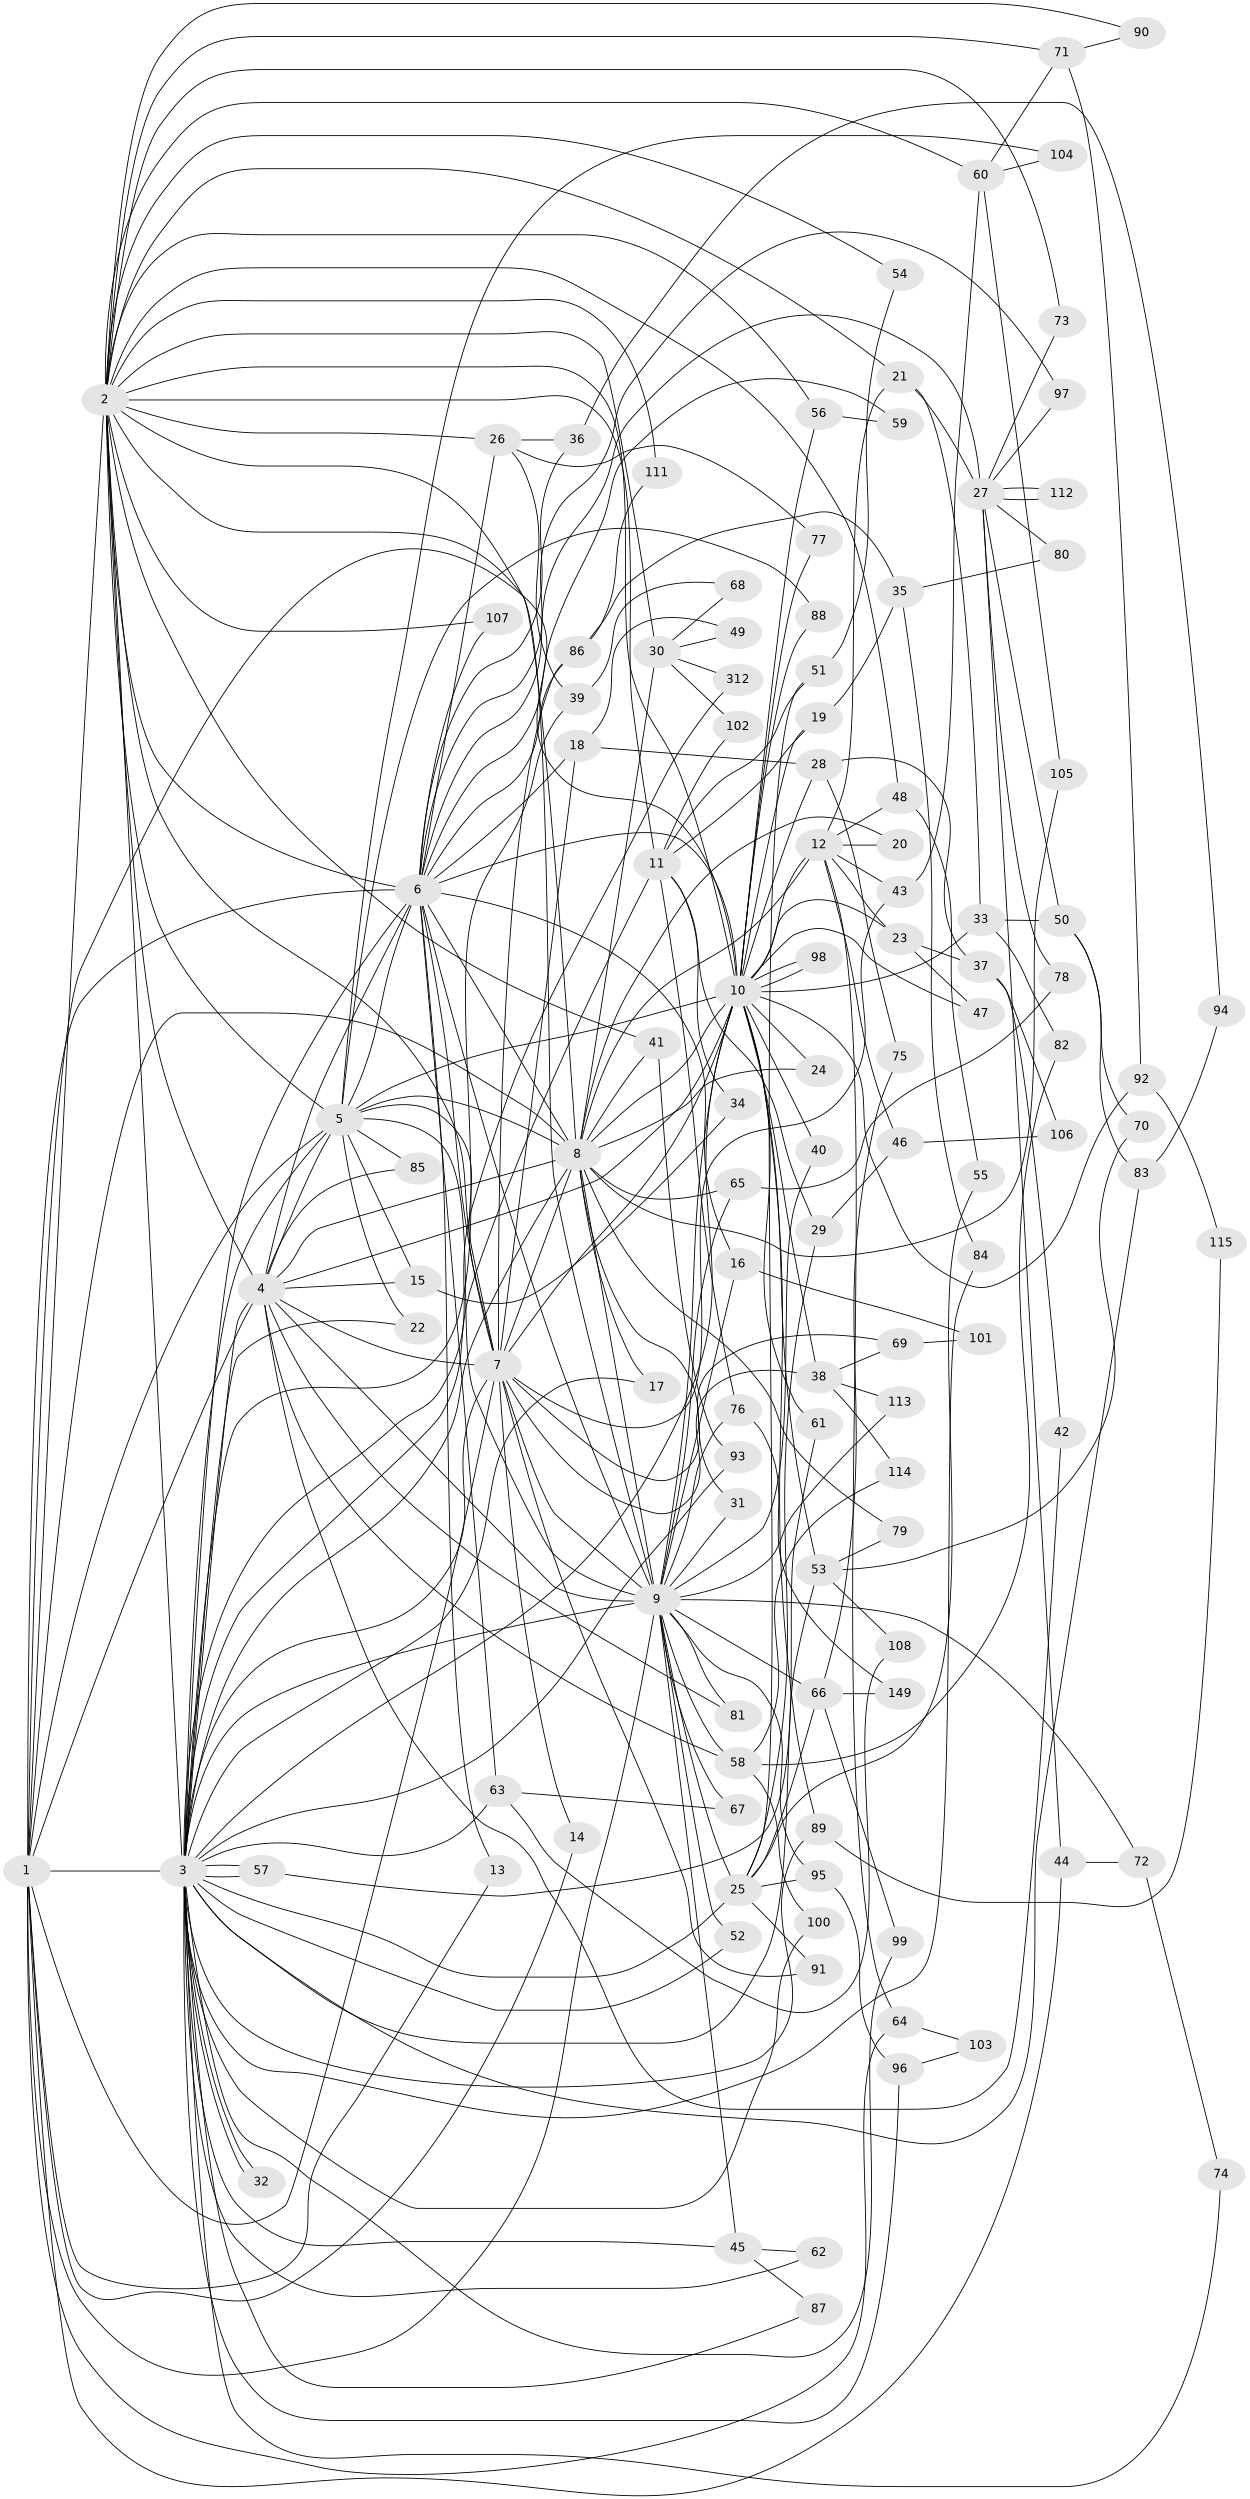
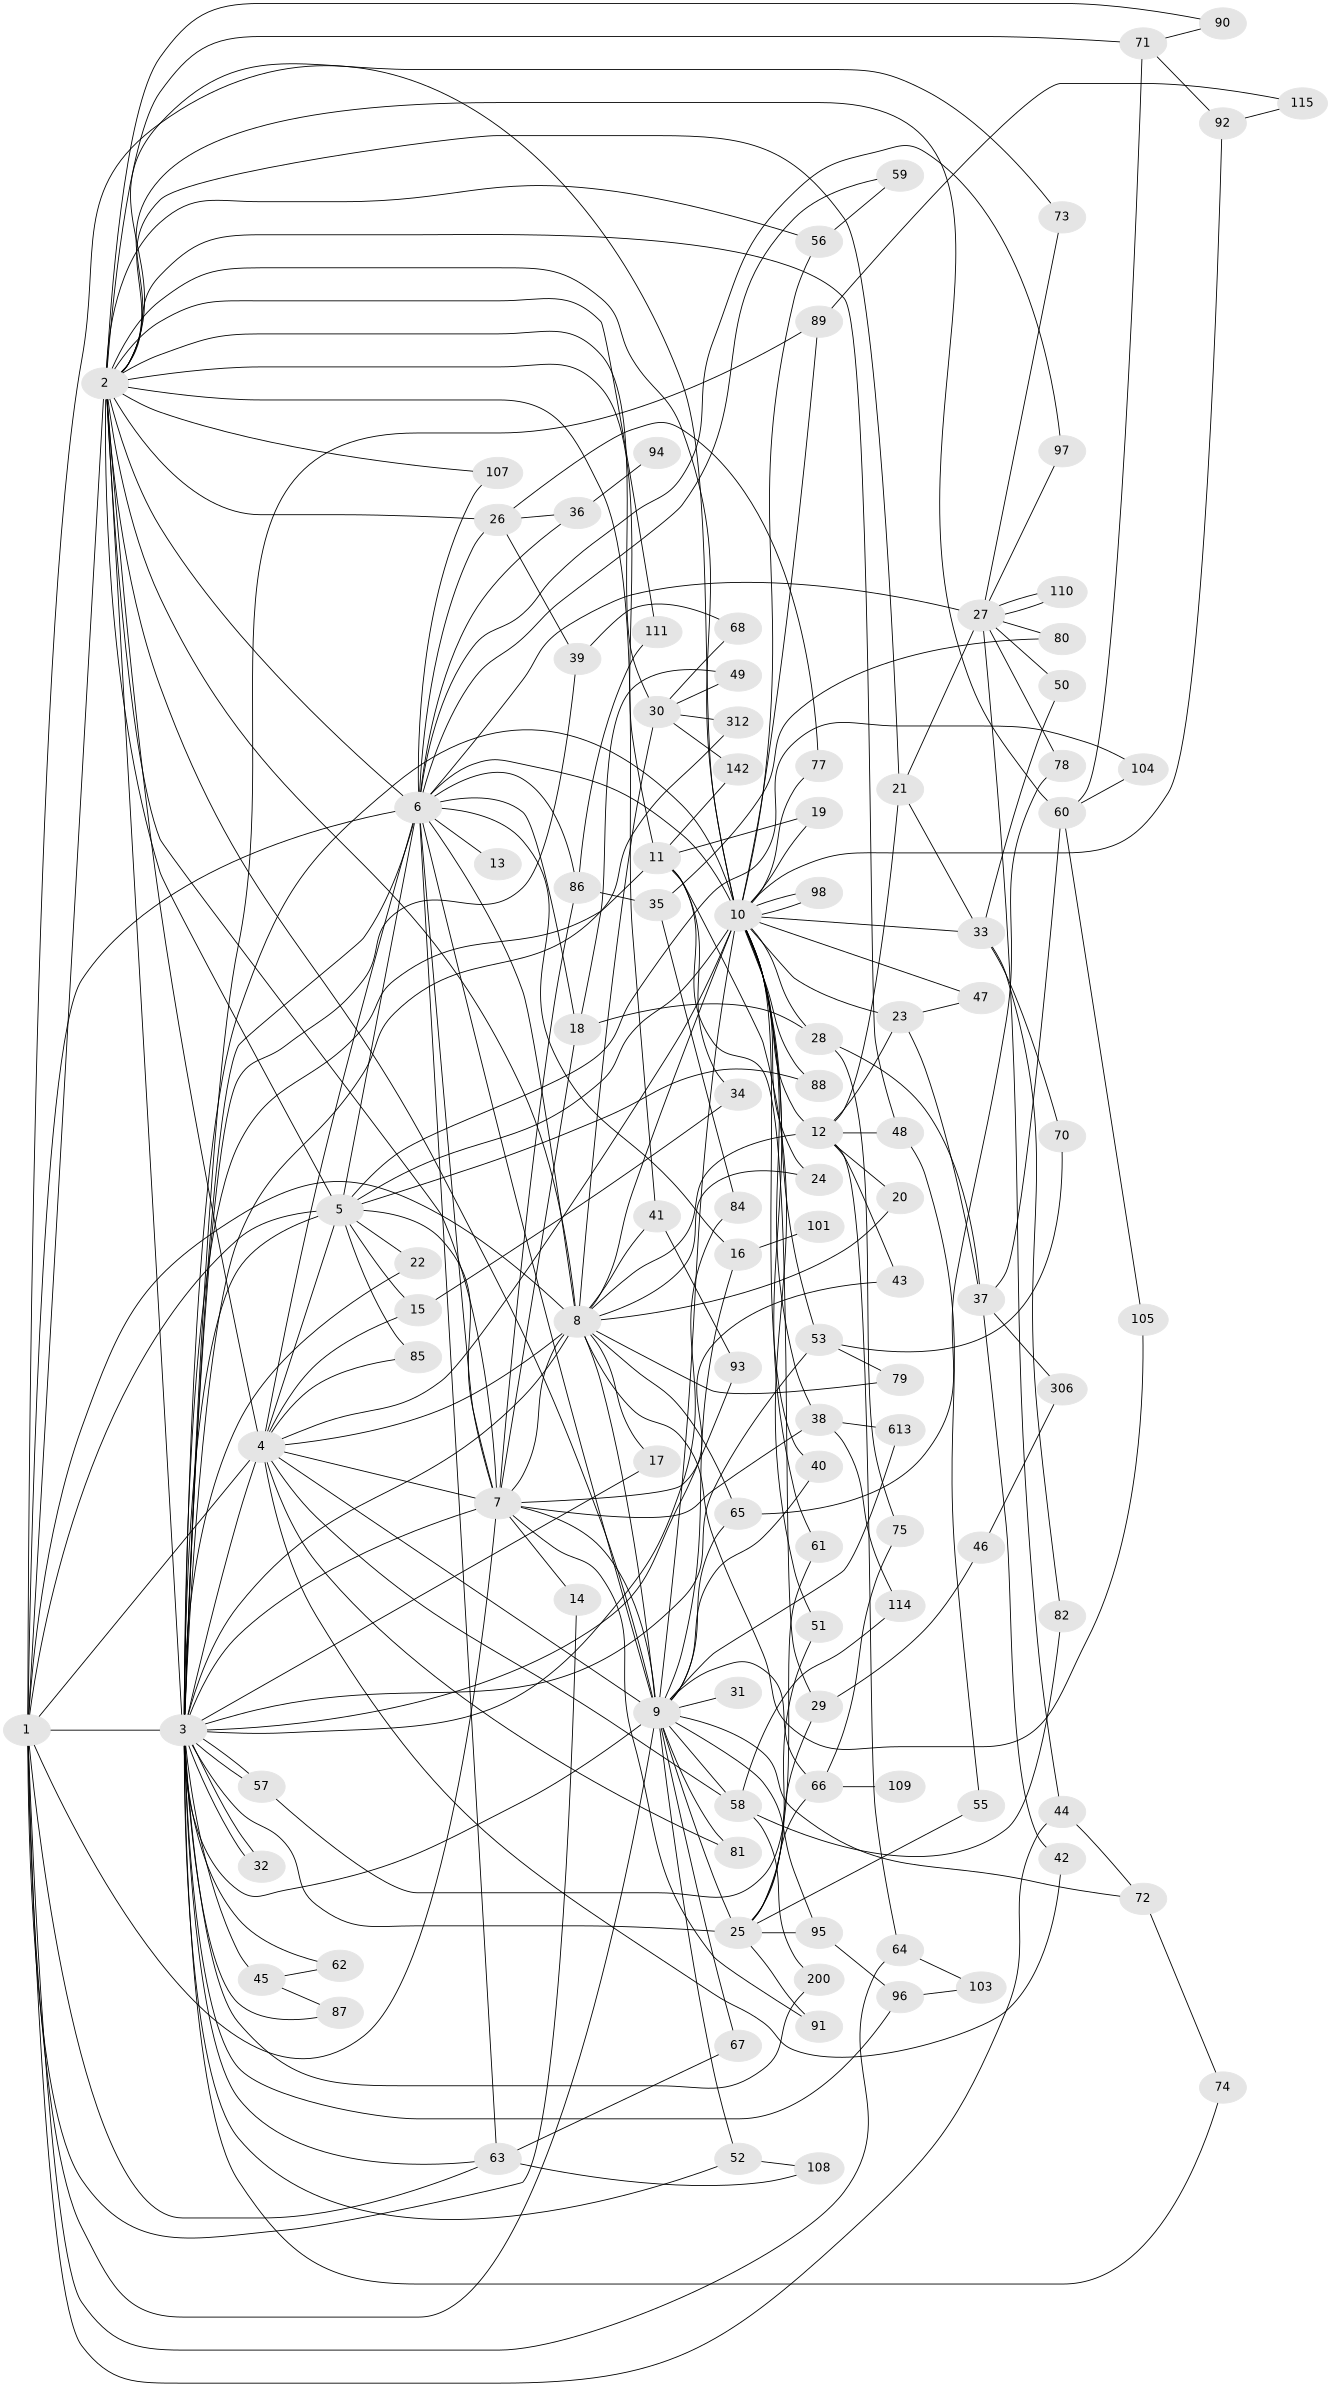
(900, 275) -> none
(1062, 494) -> (1062, 592)
(954, 573) -> (1036, 1072)
(867, 659) -> none
(738, 727) -> (738, 769)
(856, 995) -> none
(1106, 1072) -> (1029, 1032)
(462, 1104) -> none
(1062, 1135) -> (1062, 1389)
(1142, 1174) -> none
(640, 1191) -> none
(644, 1339) -> none
(900, 1344) -> none
(470, 1376) -> none
(900, 1402) -> (900, 1430)
(738, 1410) -> none
(866, 1615) -> (778, 2164)
(900, 1694) -> (900, 1787)
(696, 1909) -> none
(819, 1923) -> (819, 1980)
(900, 1942) -> none
(261, 2278) -> (112, 2144)
